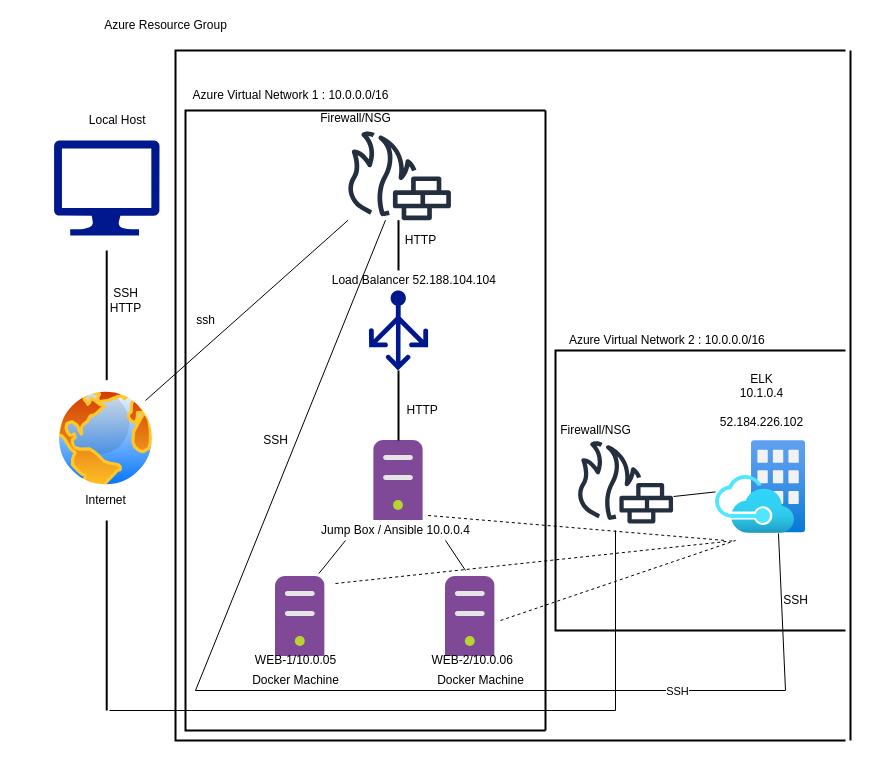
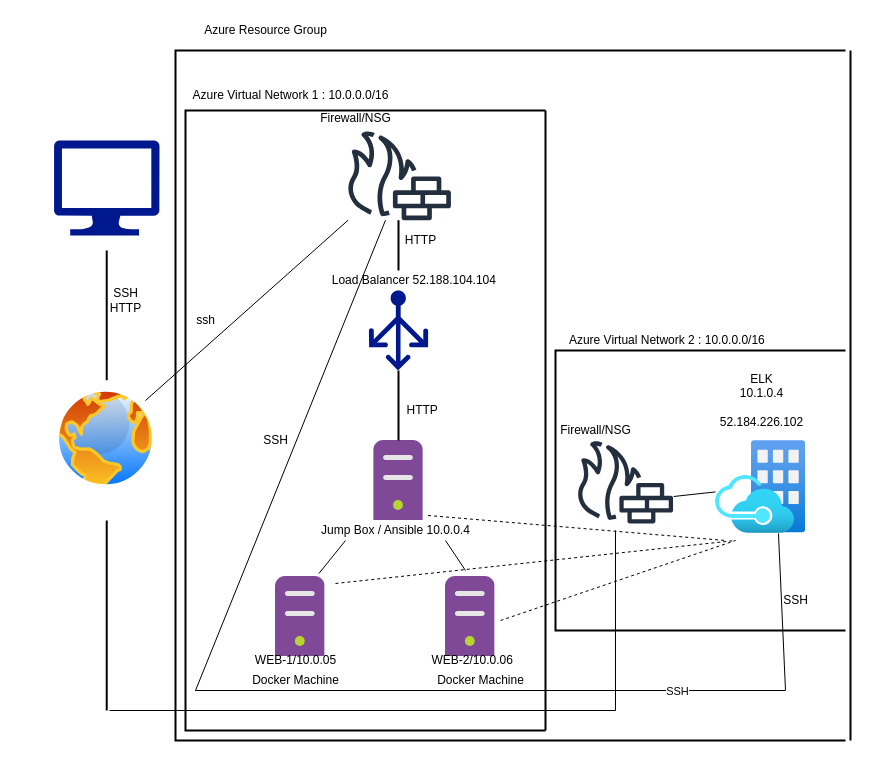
(166, 26) -> (266, 31)
(86, 121) -> none
(96, 501) -> none
